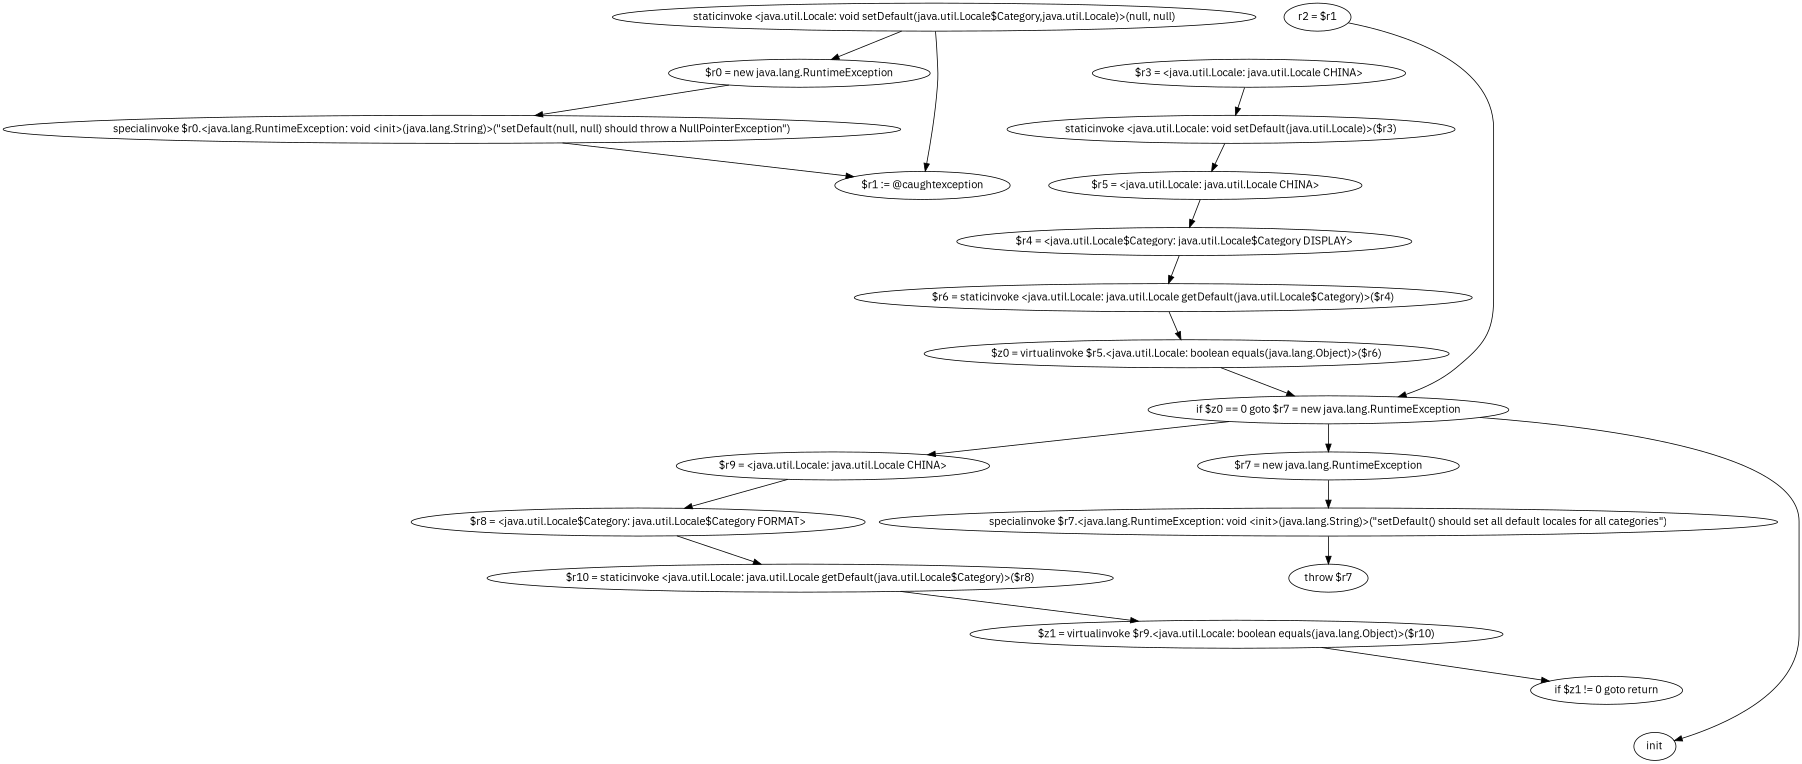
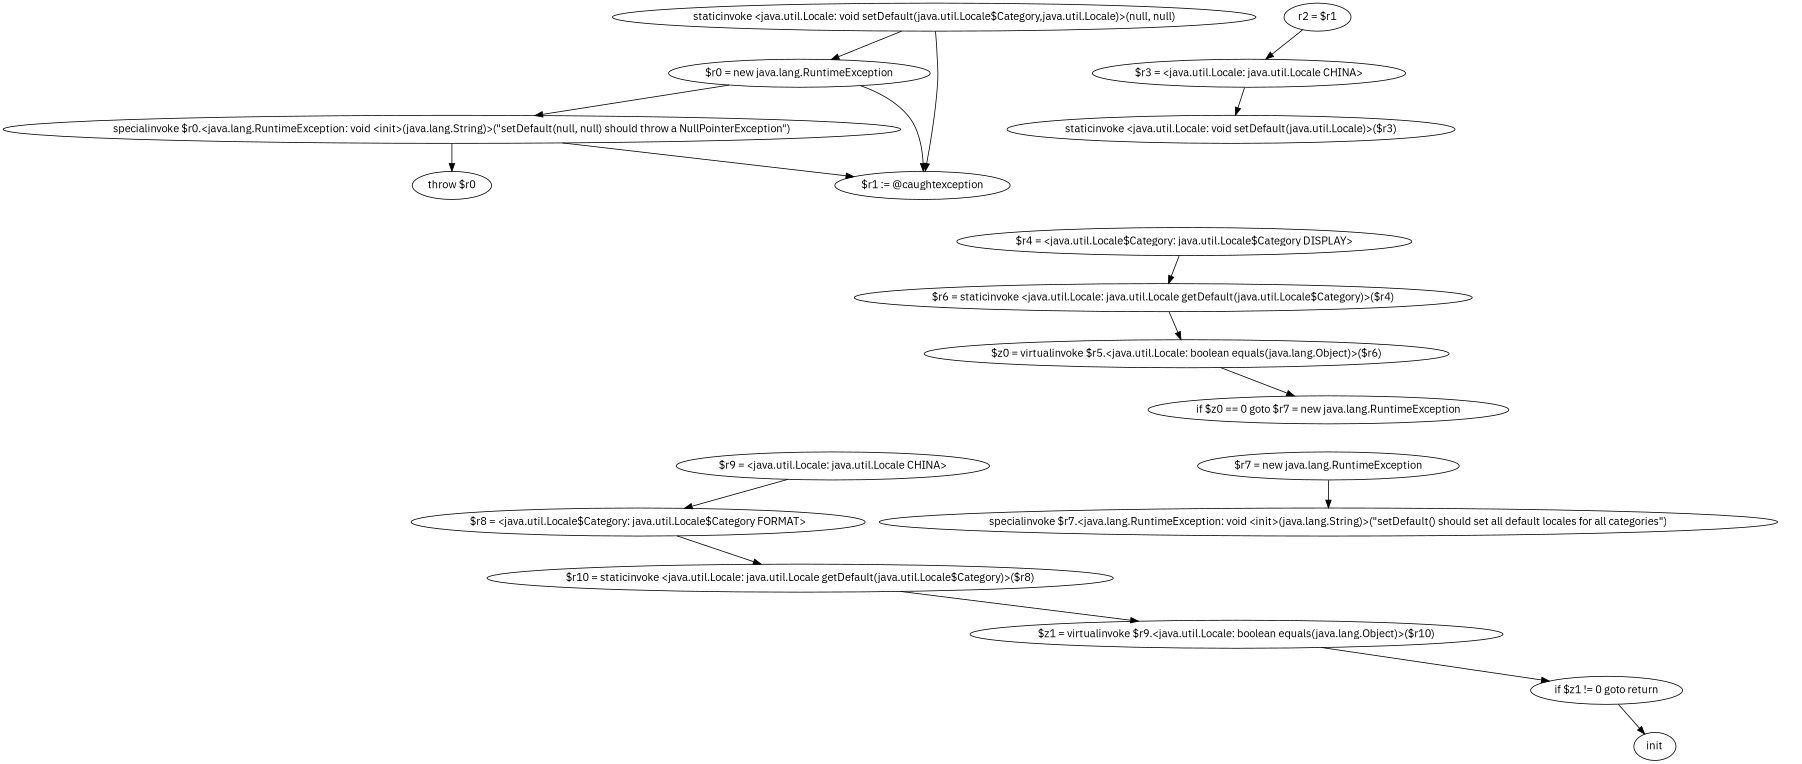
none -> (906, 114)
none -> (452, 185)
(1205, 185) -> none
(1494, 187) -> (1287, 42)
(1328, 434) -> none
(1082, 438) -> none
(1783, 491) -> (1629, 716)
(1328, 578) -> none
